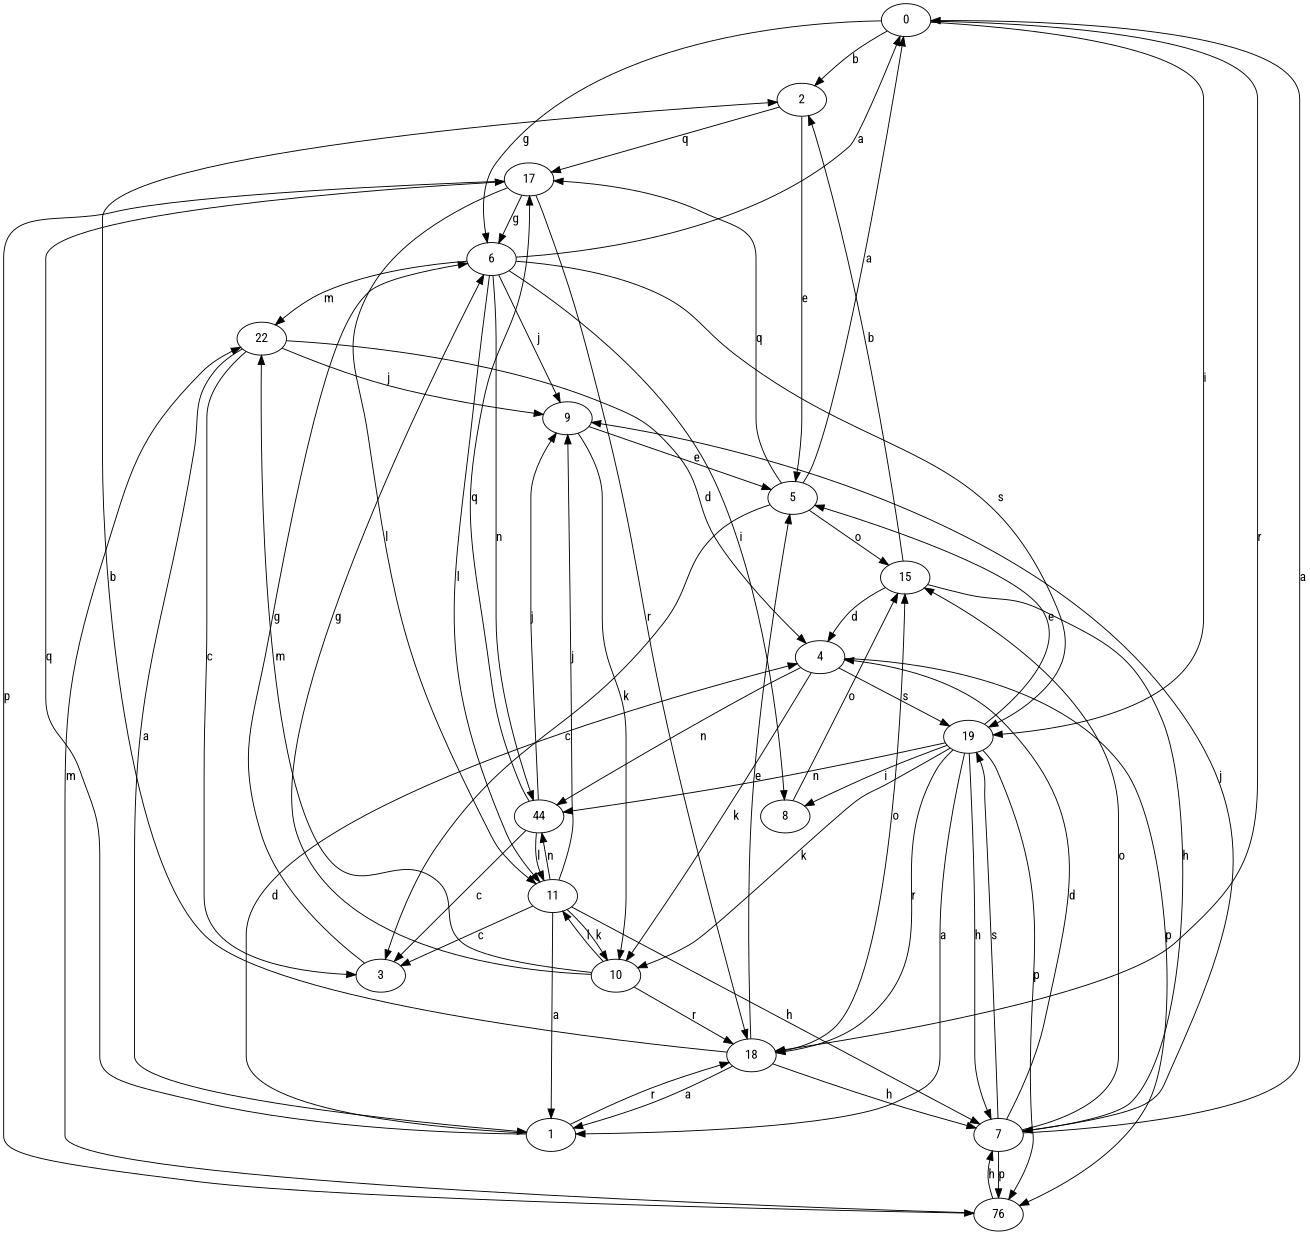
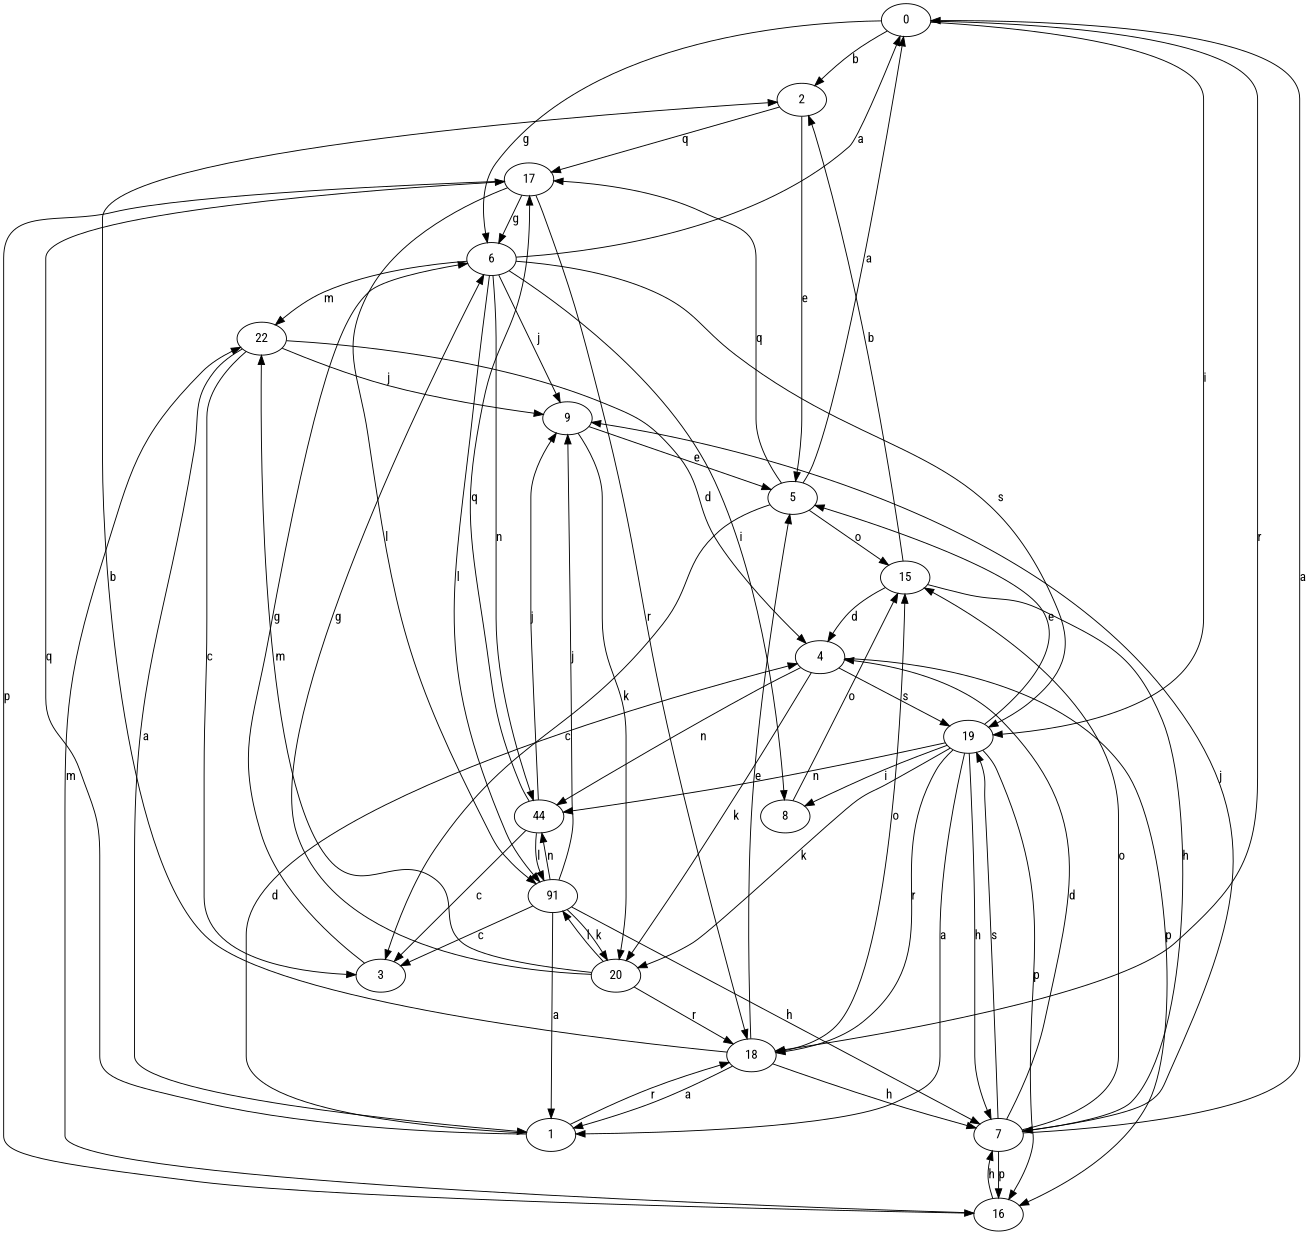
(553, 896) -> (553, 896)
(616, 976) -> (616, 976)
(999, 1215) -> (999, 1215)
